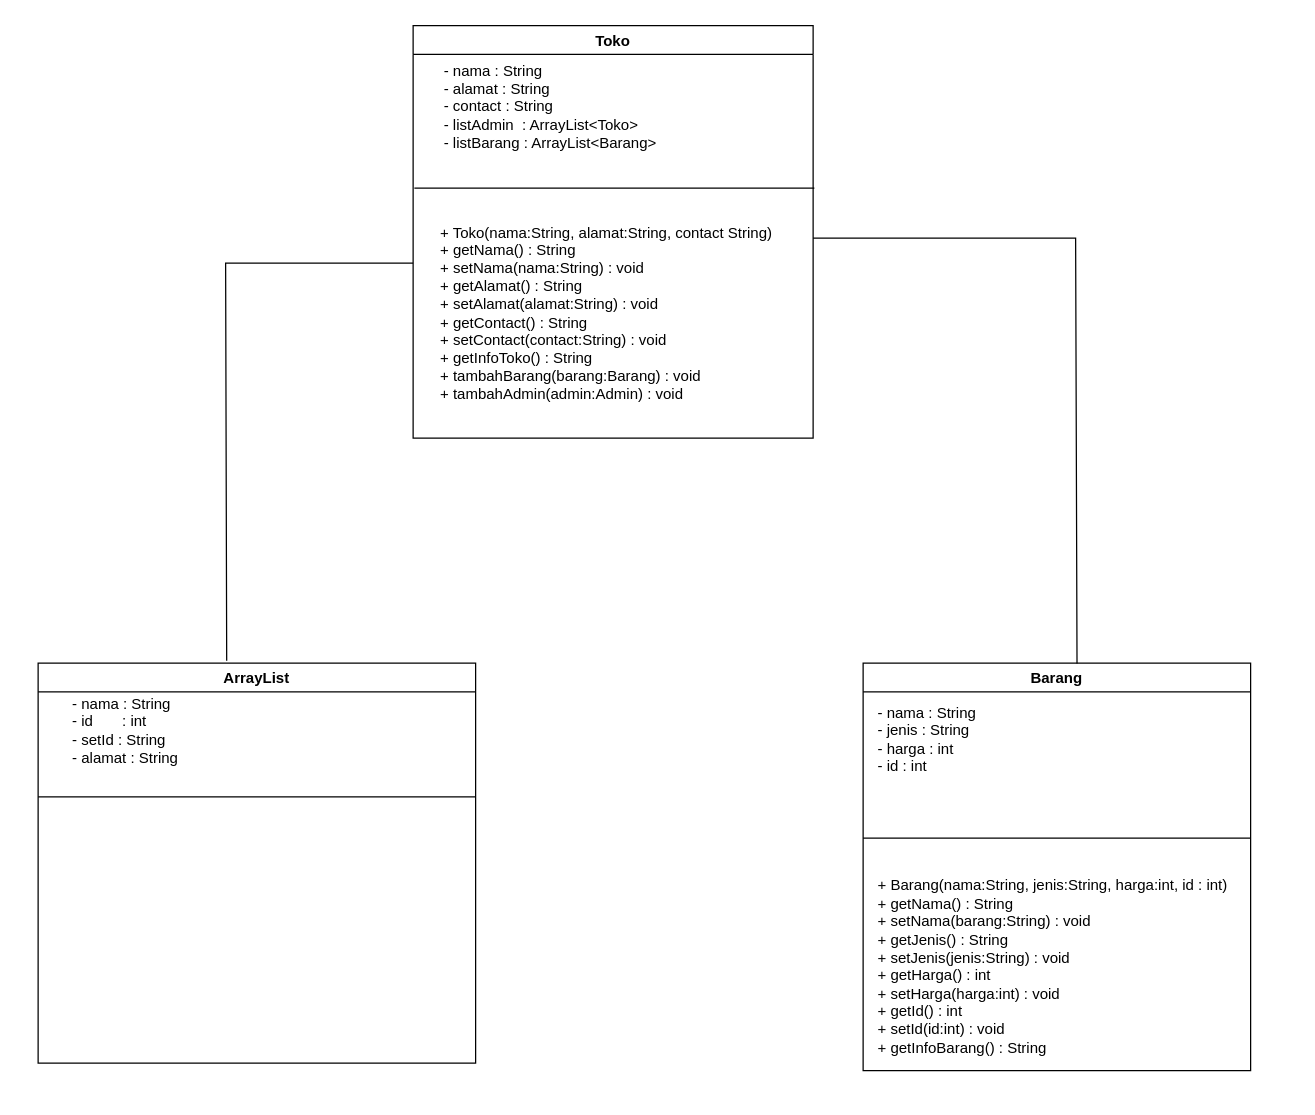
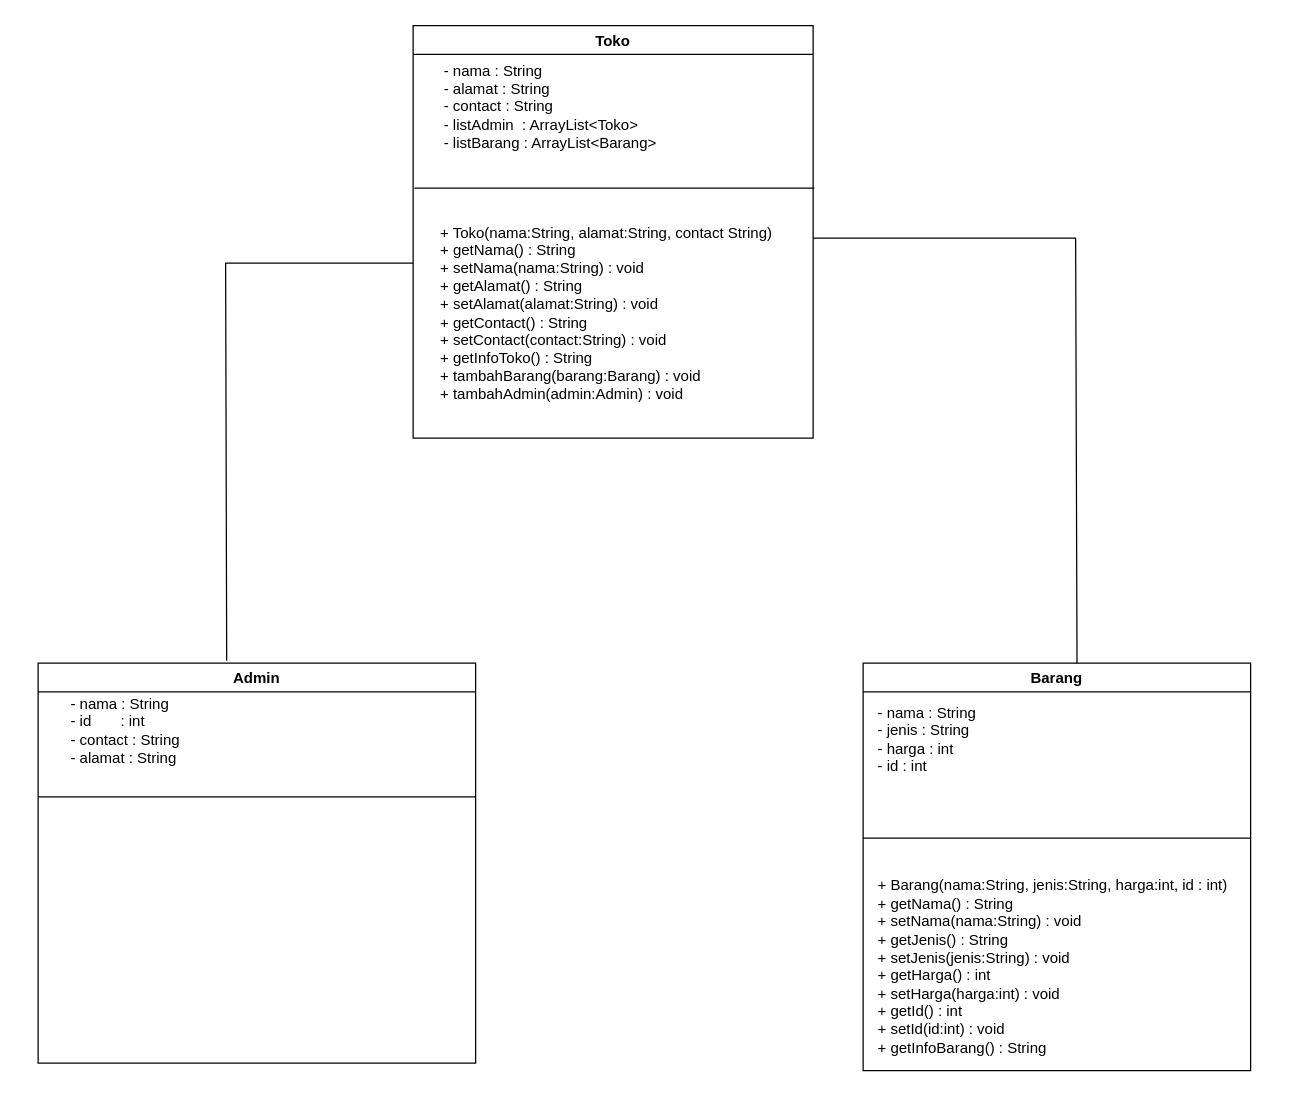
(256, 678) -> (256, 678)
(126, 731) -> (126, 731)
(1076, 976) -> (1076, 976)
